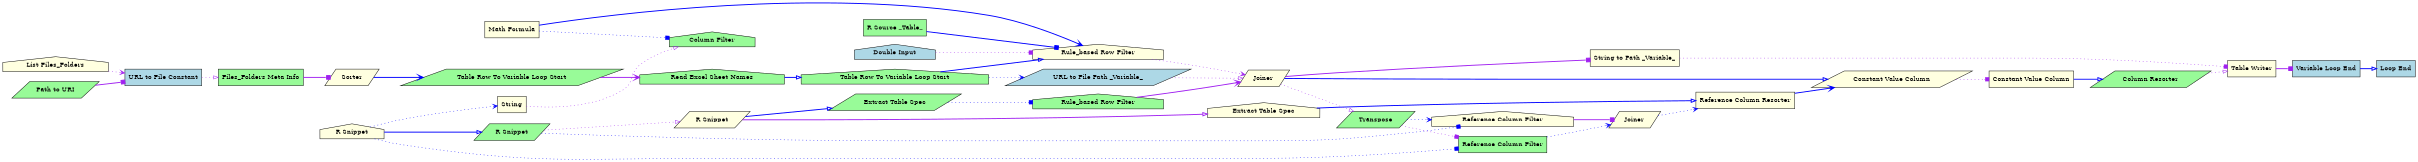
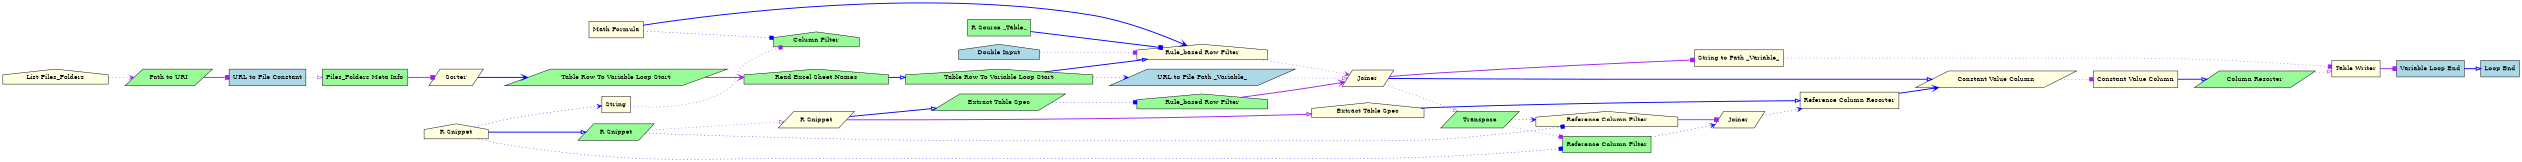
(114, 72) -> (119, 77)
(609, 97) -> (713, 97)
